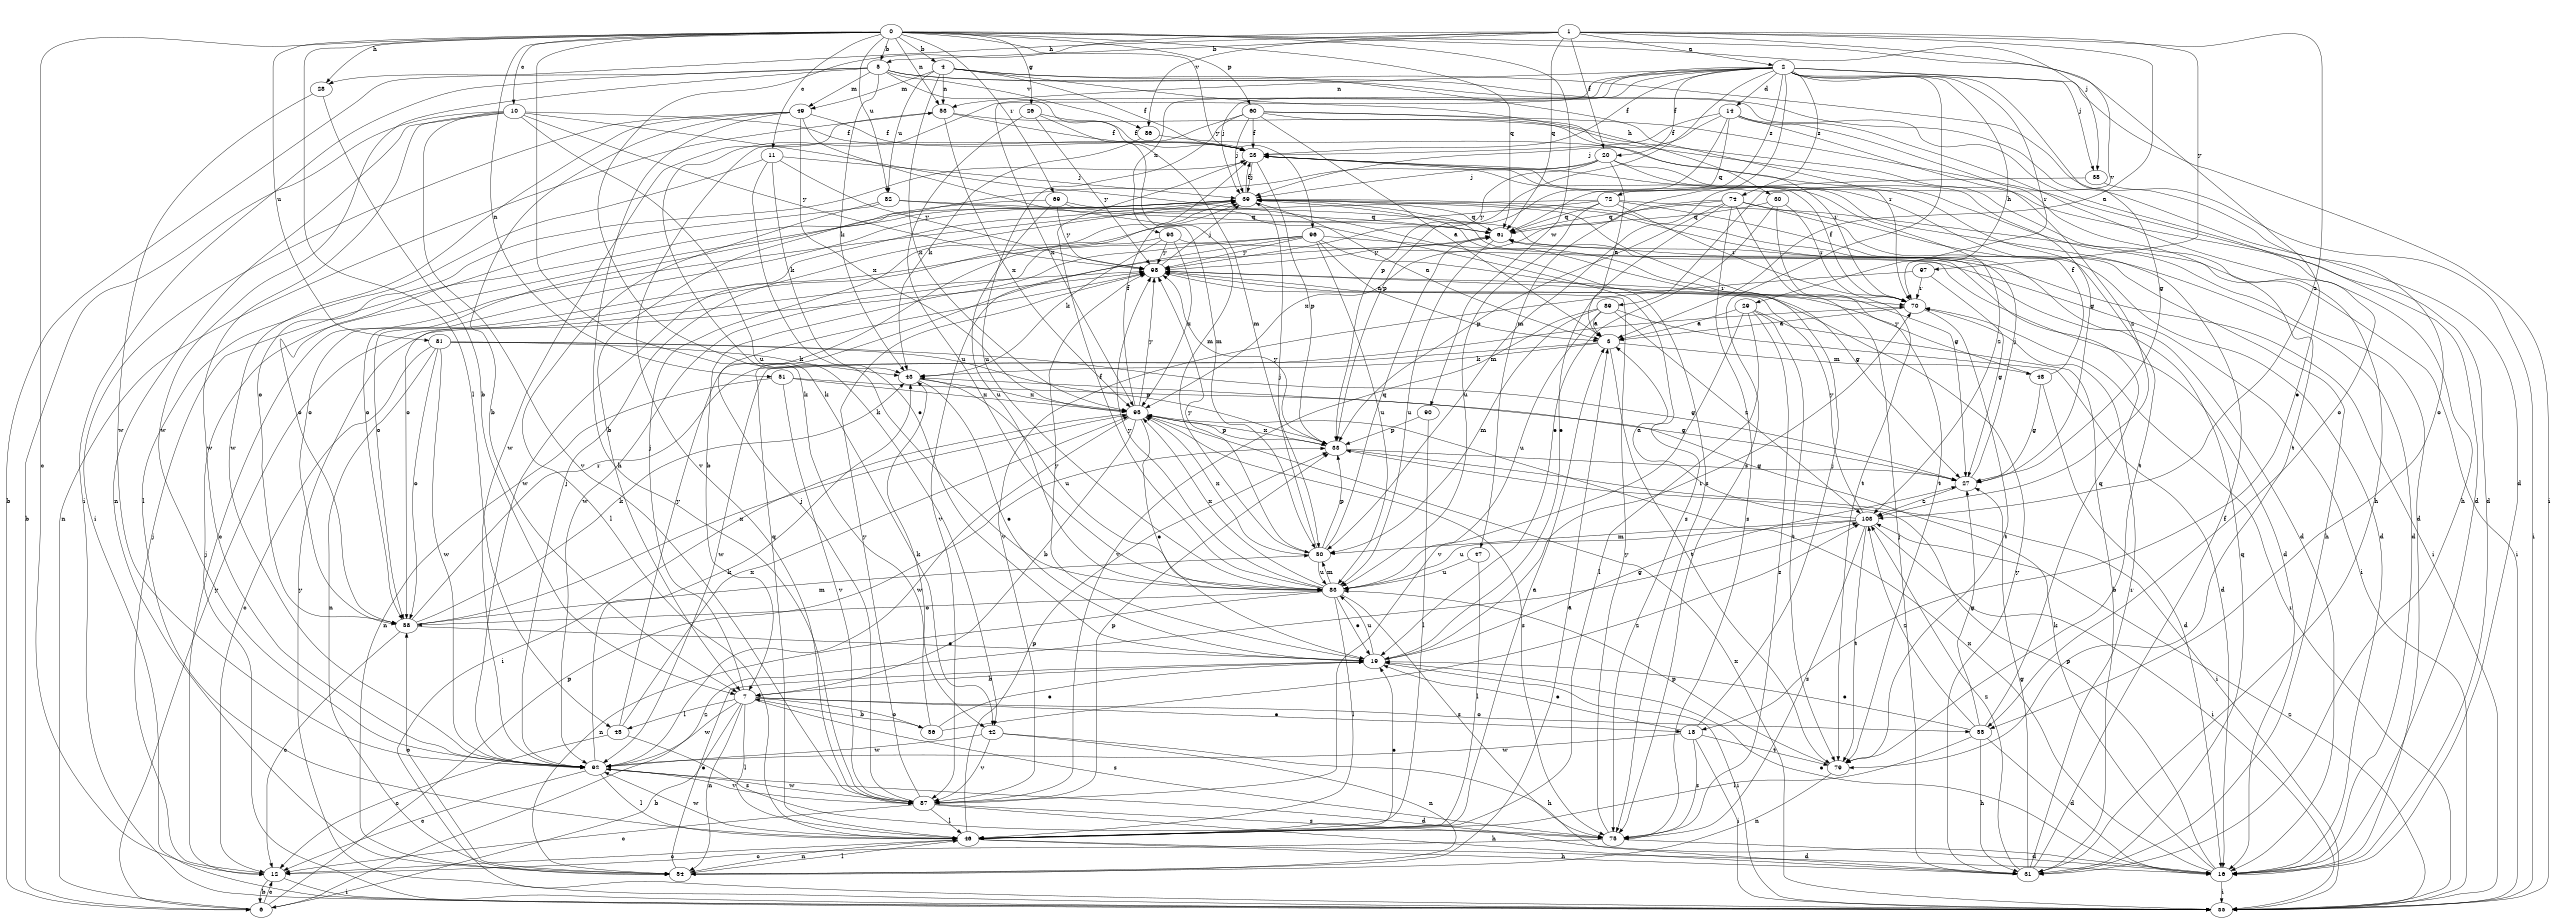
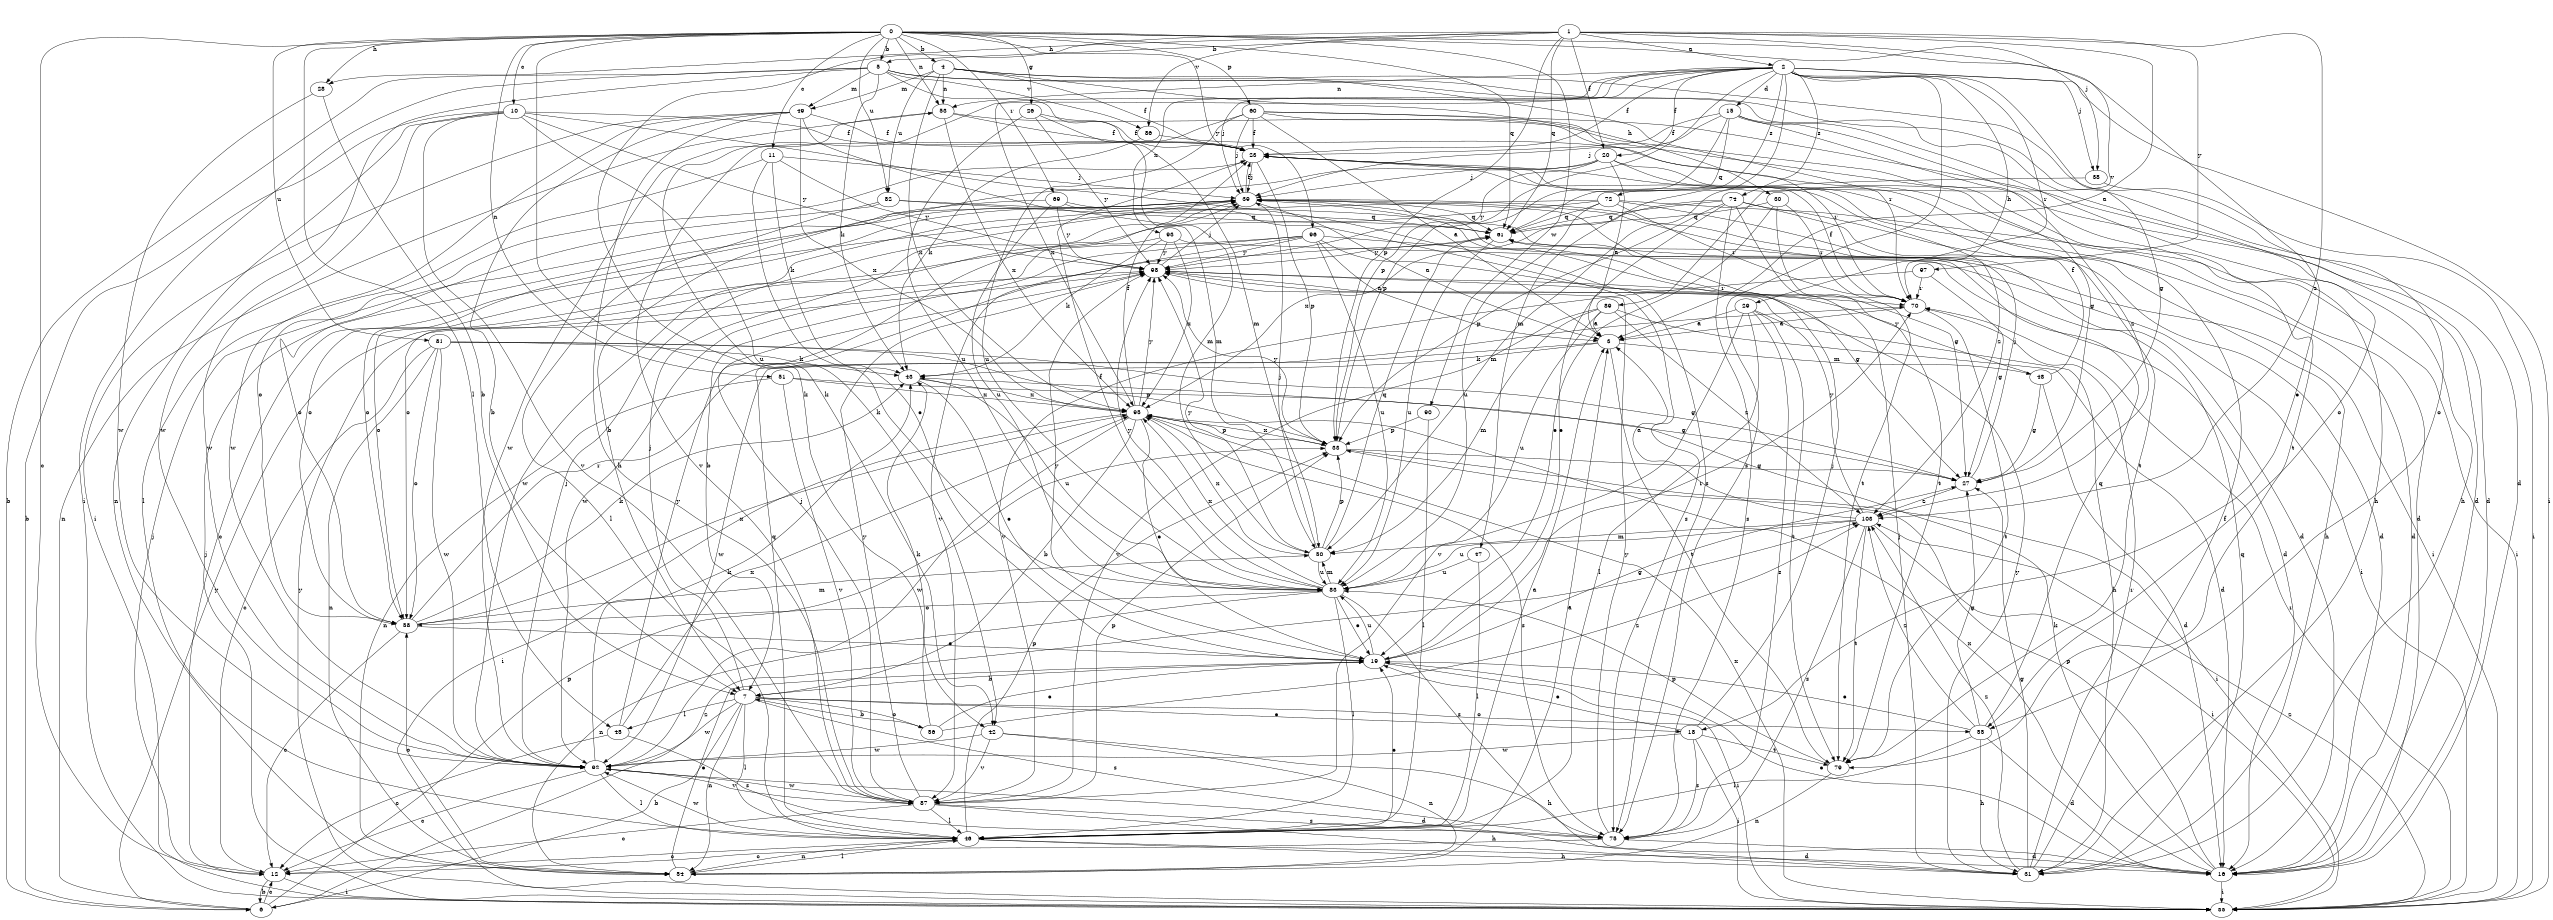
(1730, 111) -> (1730, 111)
none -> (1443, 196)
(2115, 590) -> (2115, 590)
